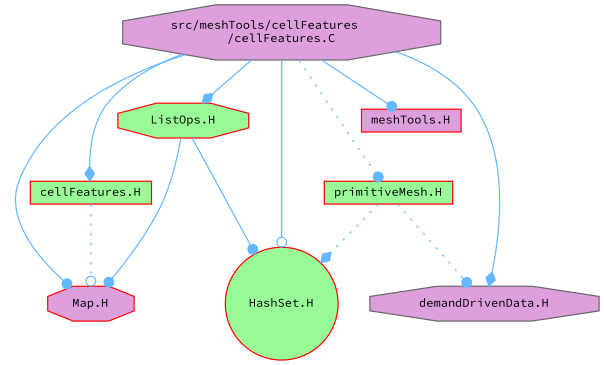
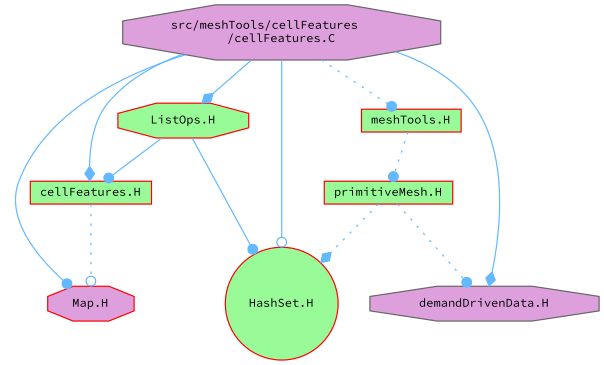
(354, 82) -> (354, 82)
(337, 117) -> (401, 152)
(411, 121) -> (411, 121)
(157, 213) -> (137, 157)
